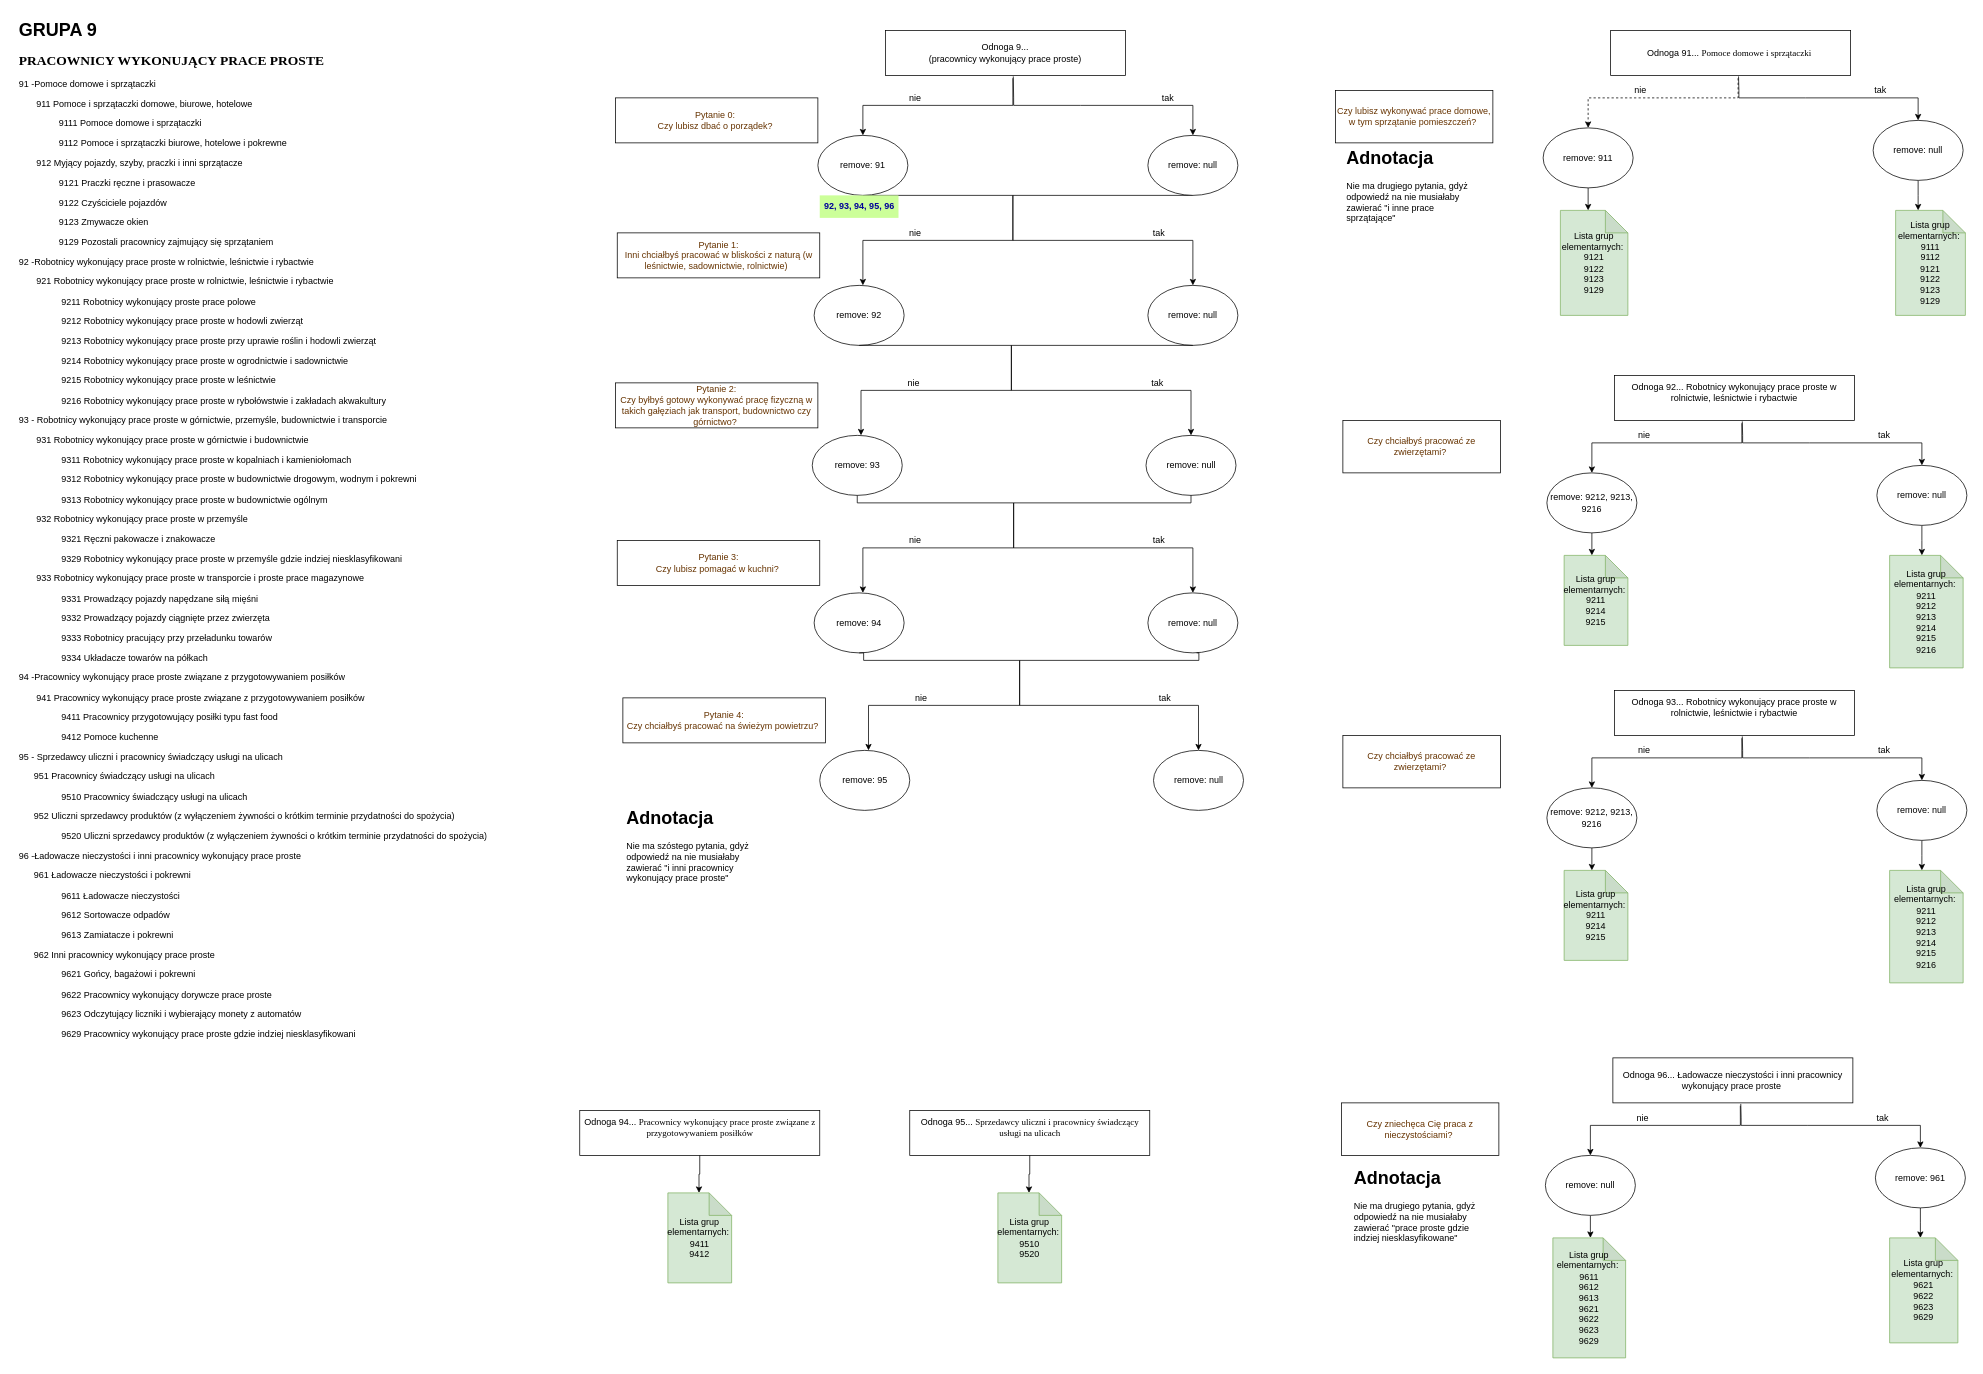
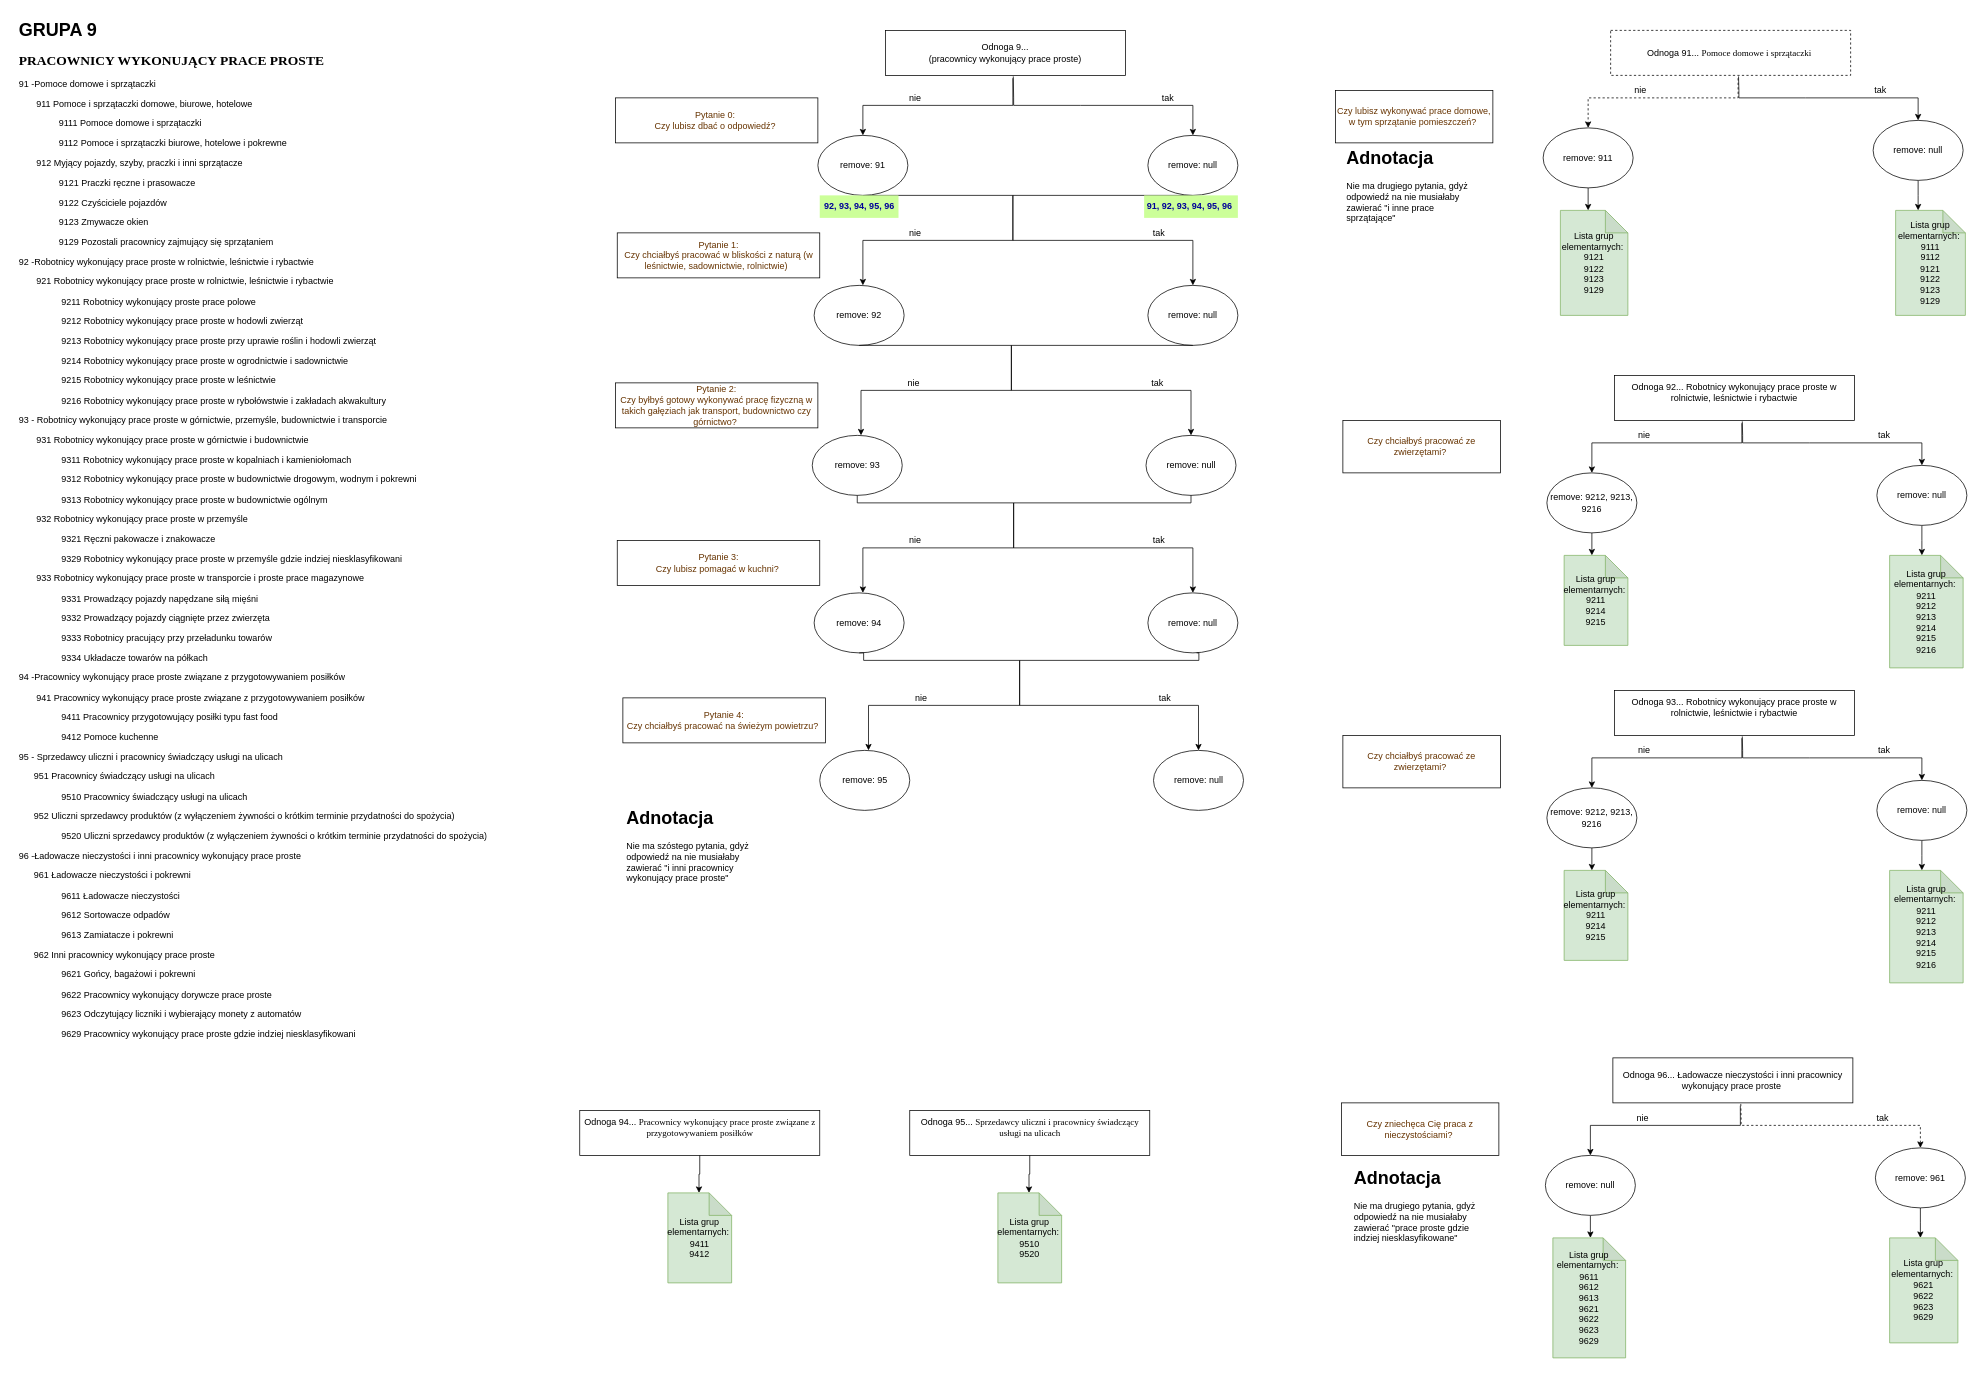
(1731, 53) -> (1731, 53)
(717, 120) -> (717, 120)
none -> (1191, 207)
(719, 255) -> (719, 255)
(1839, 1125) -> (1839, 1125)
